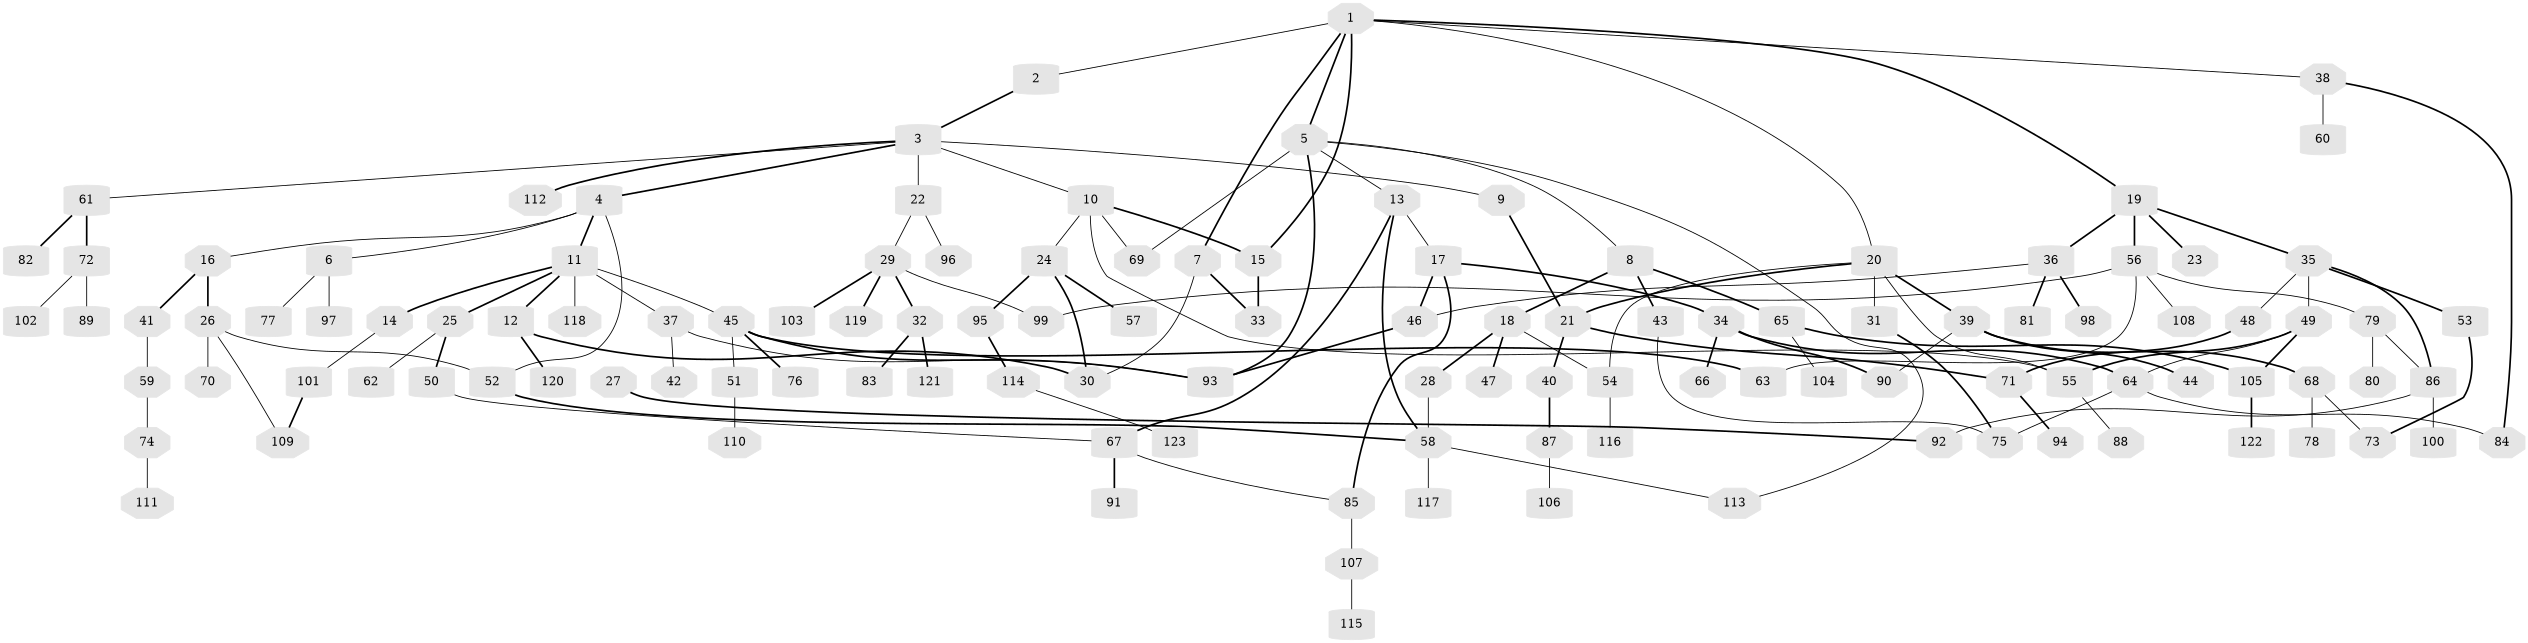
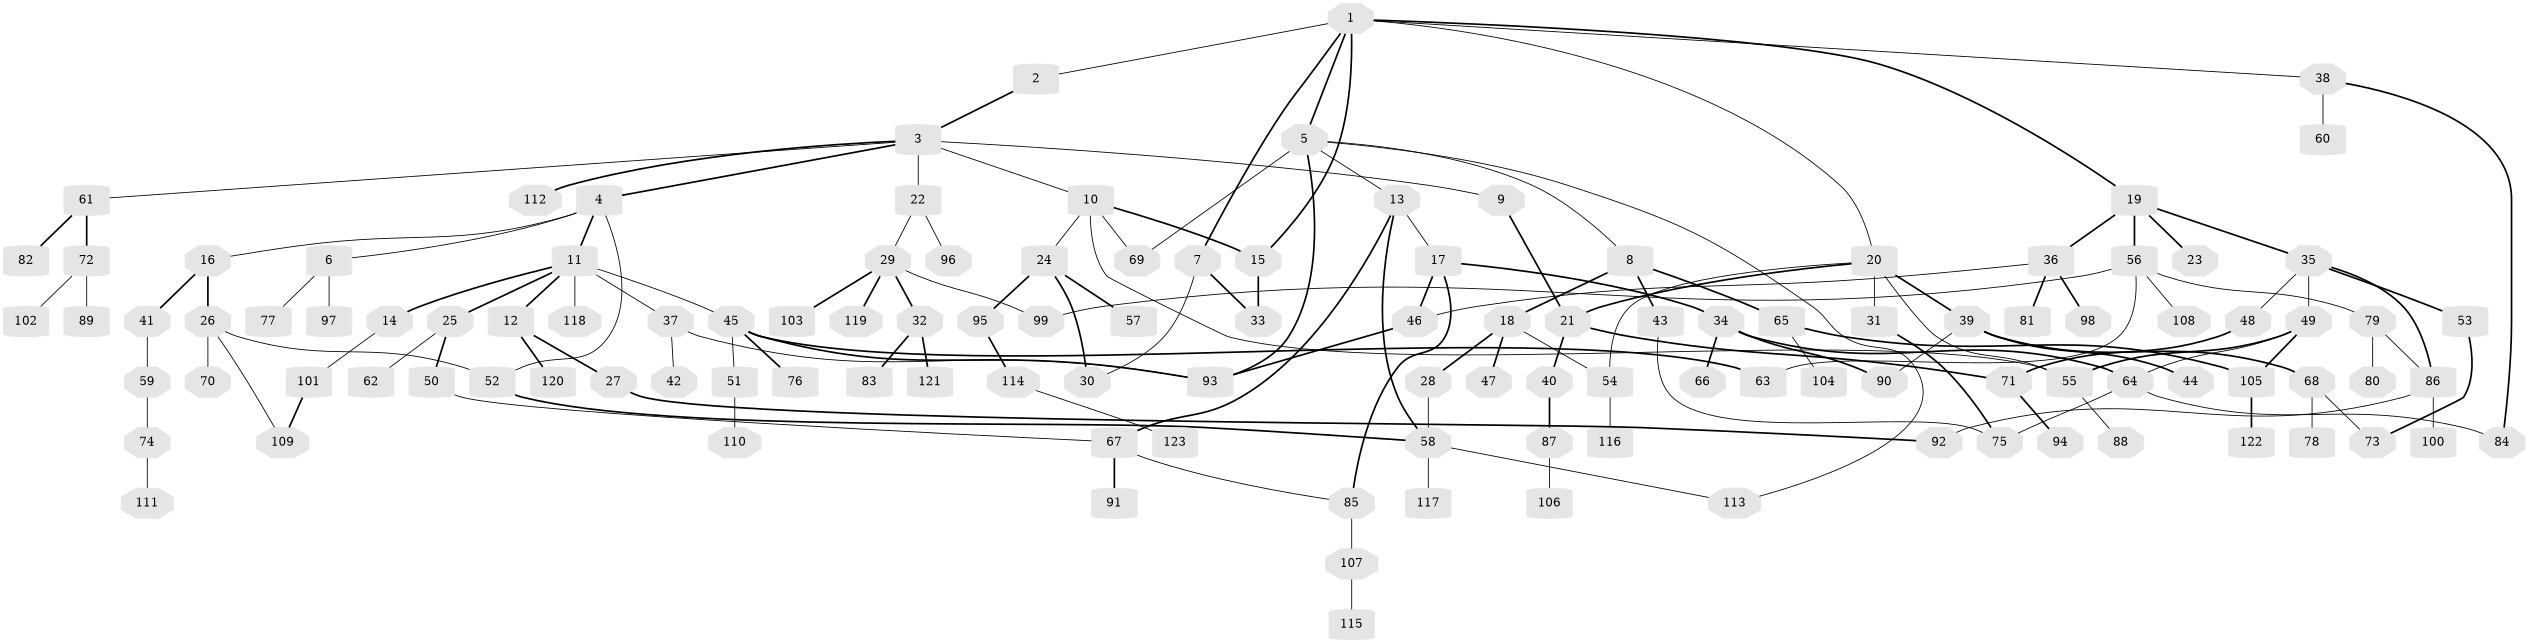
(761, 358) -> (565, 354)
